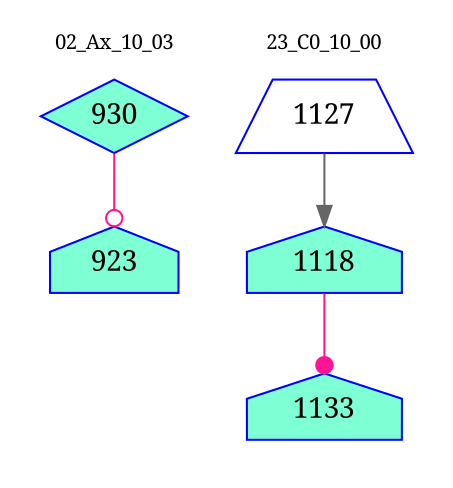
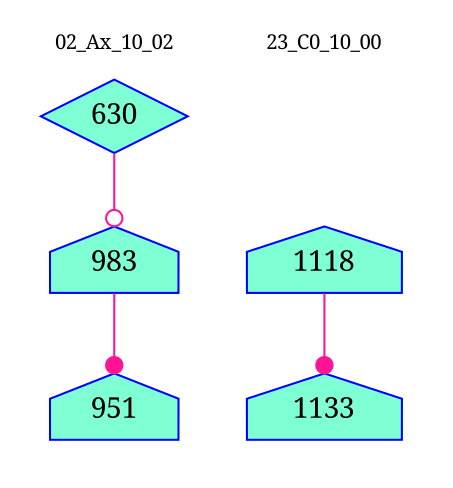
(114, 44) -> (114, 44)
(114, 116) -> (114, 116)
(324, 116) -> none
(114, 263) -> (114, 263)
none -> (114, 410)
